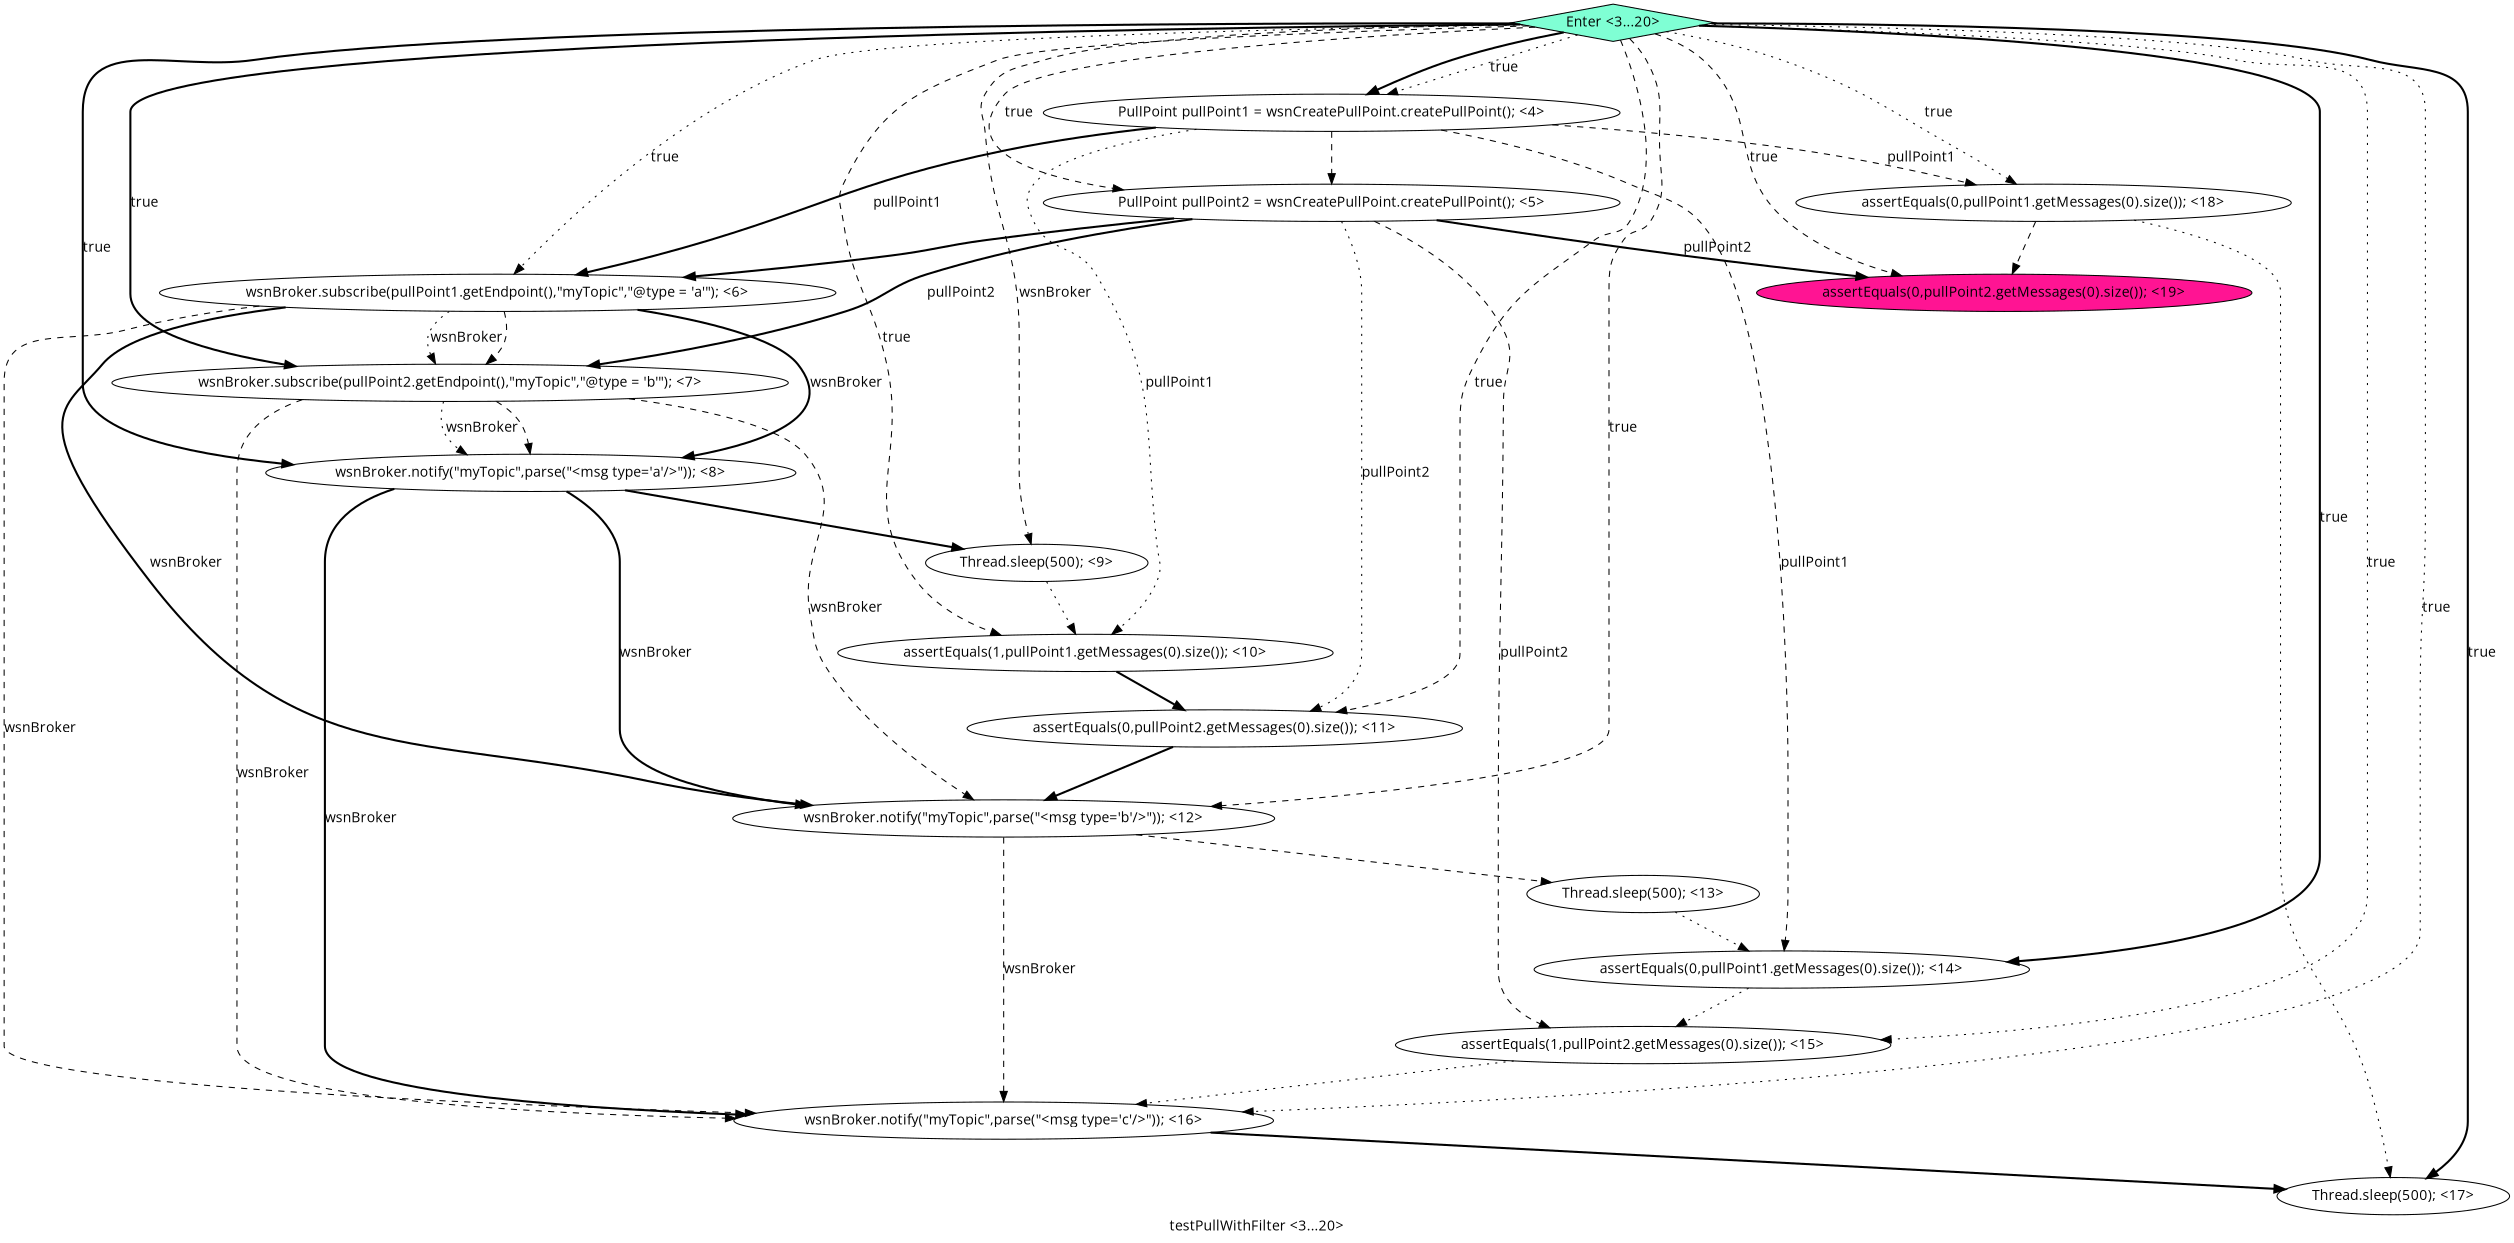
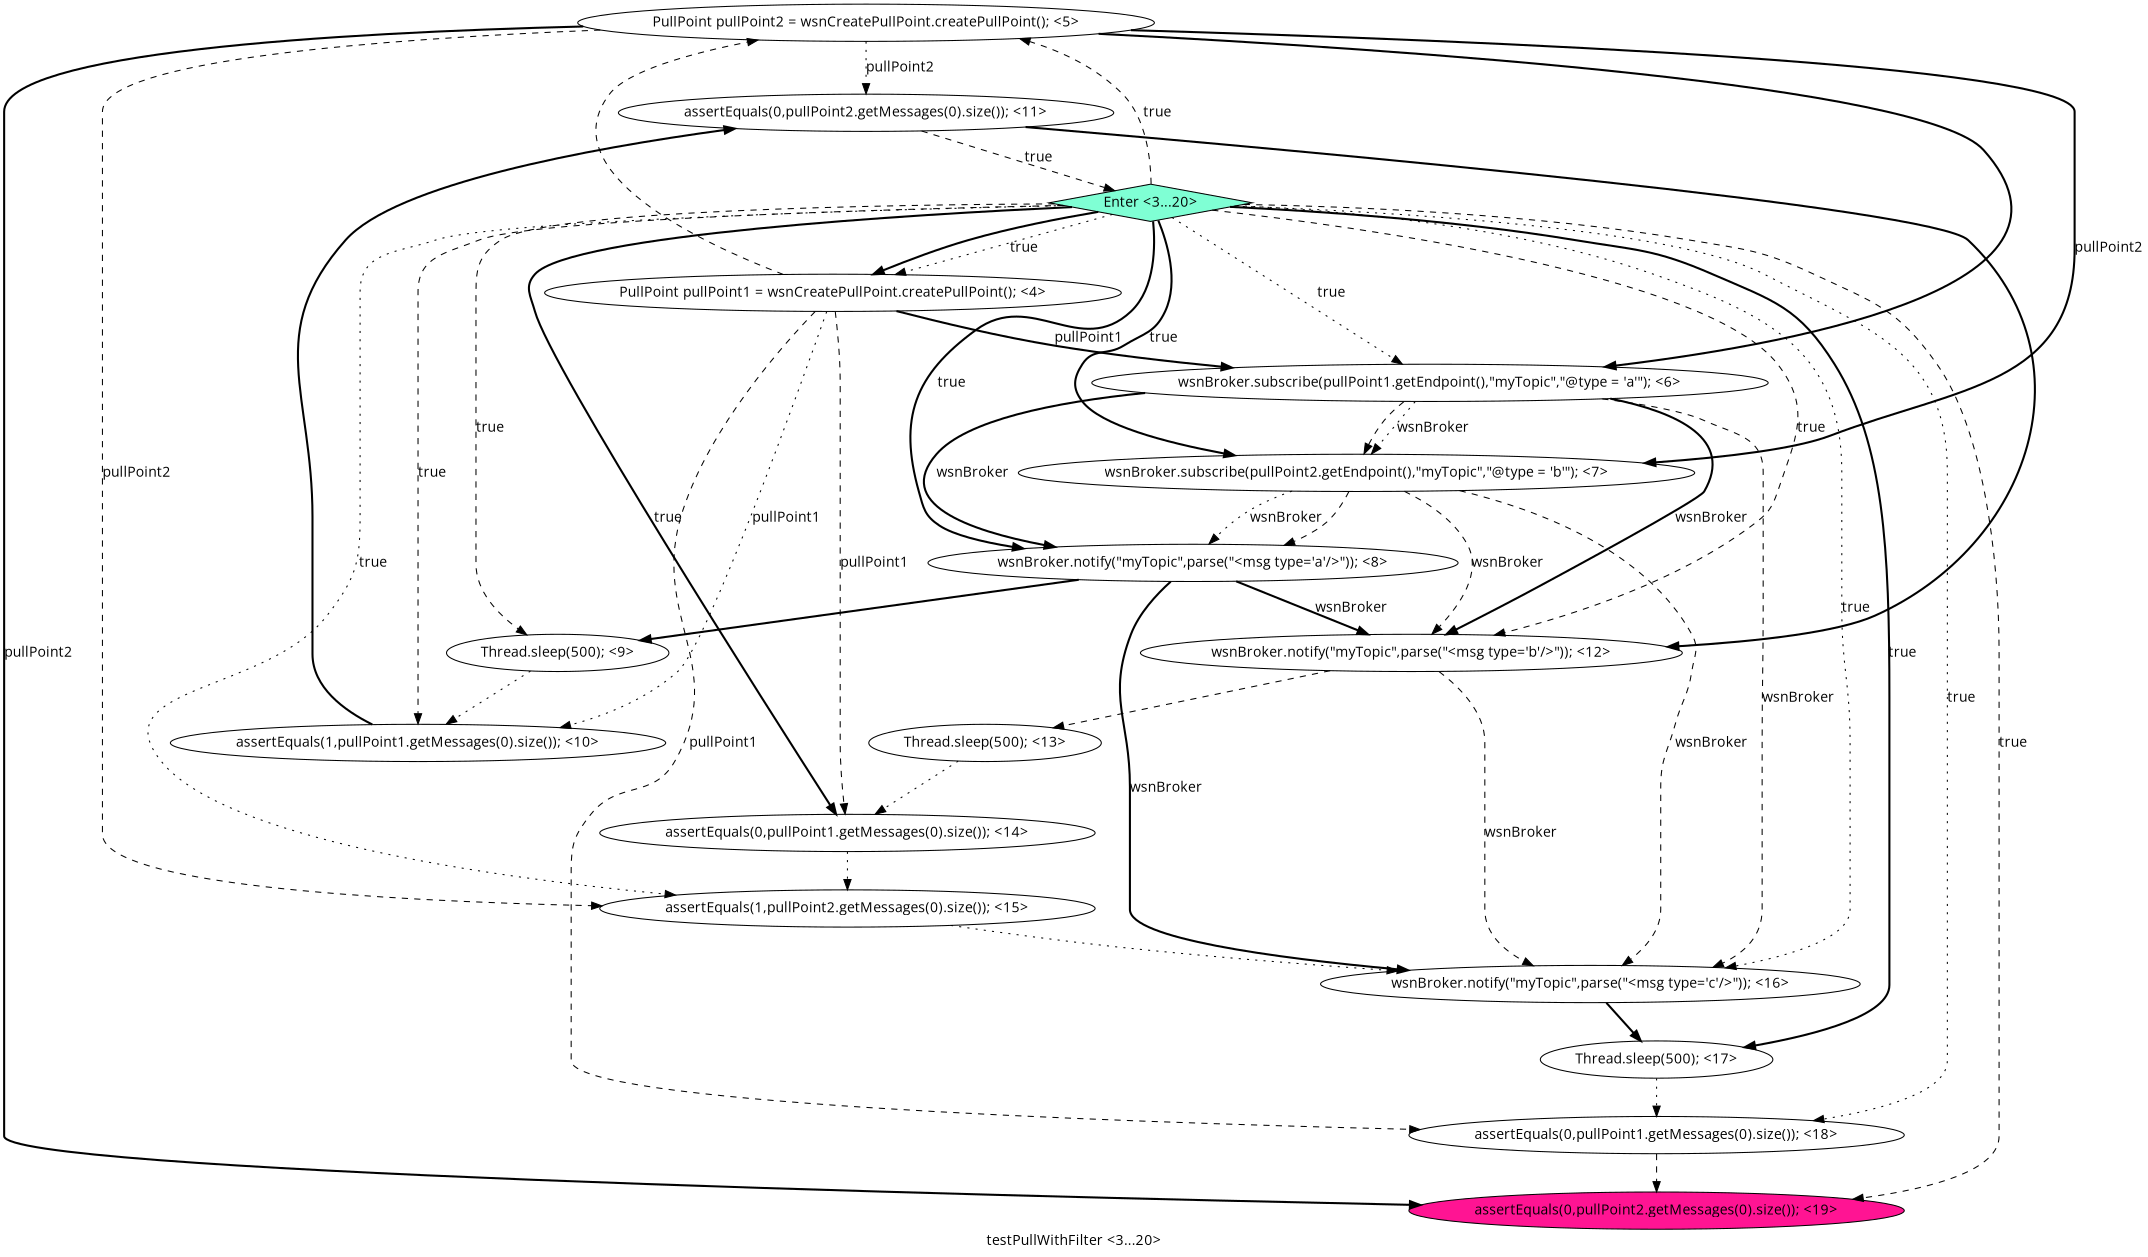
(1055, 293) -> (490, 428)
(1470, 374) -> (1013, 159)
(2281, 656) -> (1657, 1092)
